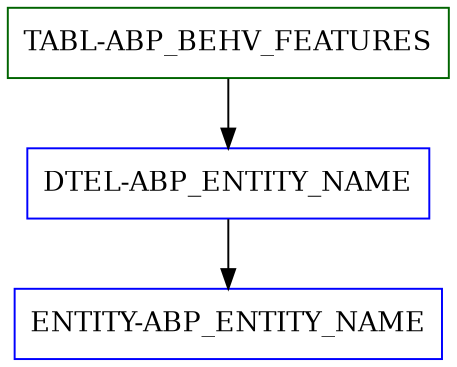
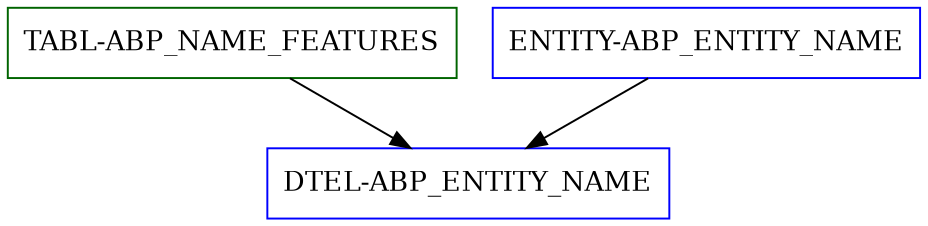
(228, 43) -> (232, 43)
(228, 244) -> (596, 108)
